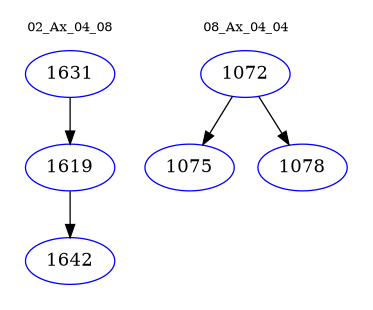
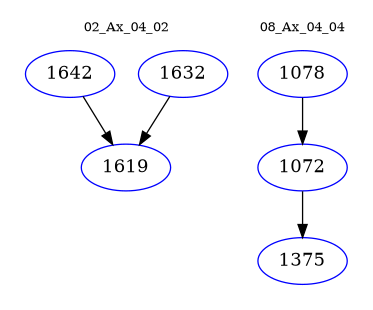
(70, 28) -> (127, 28)
(70, 74) -> (183, 74)
(270, 115) -> (303, 114)
(190, 168) -> (303, 261)
(70, 208) -> (94, 115)
